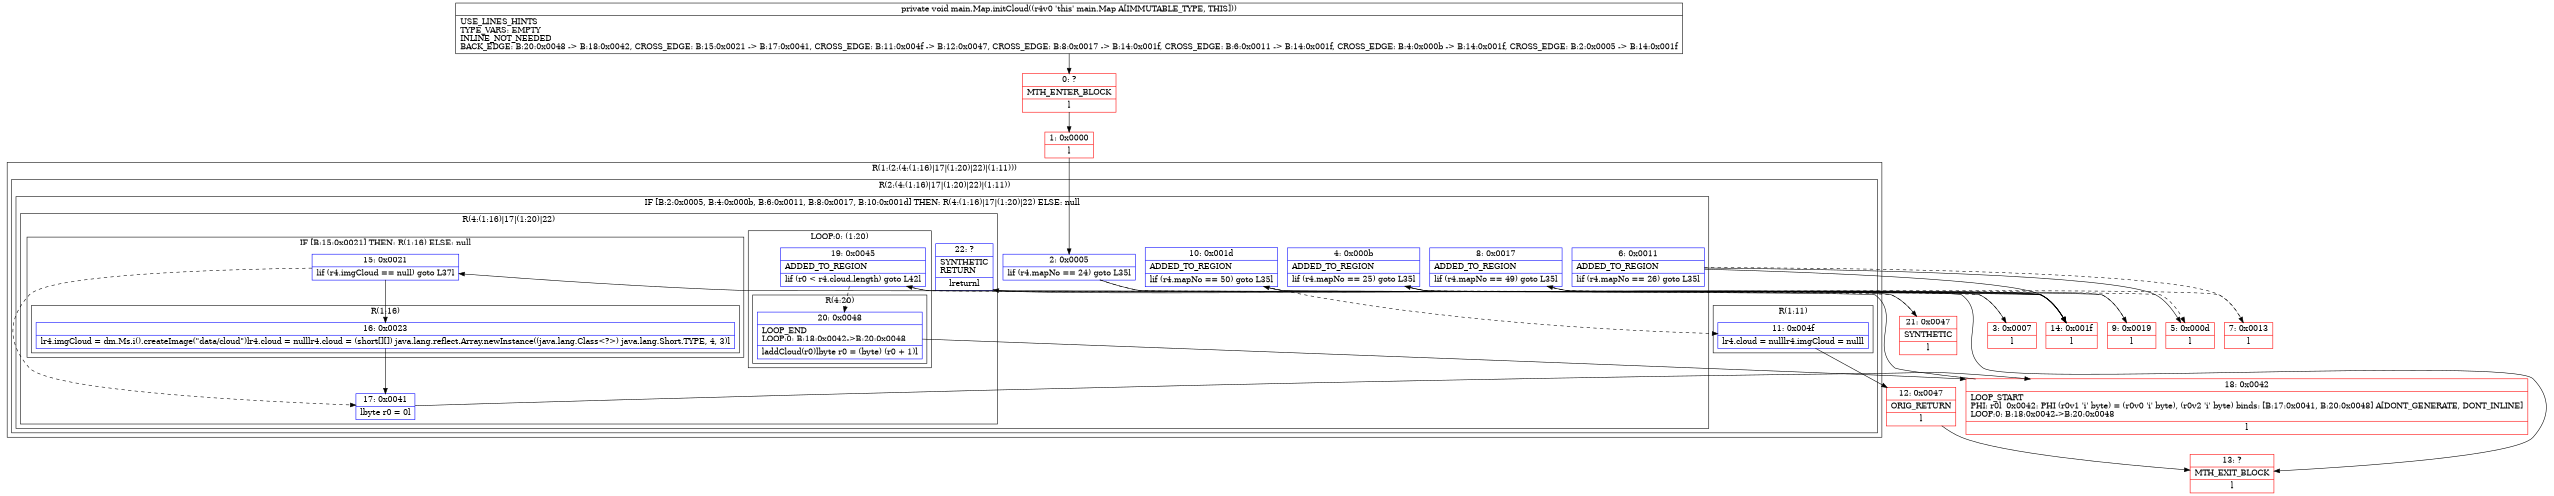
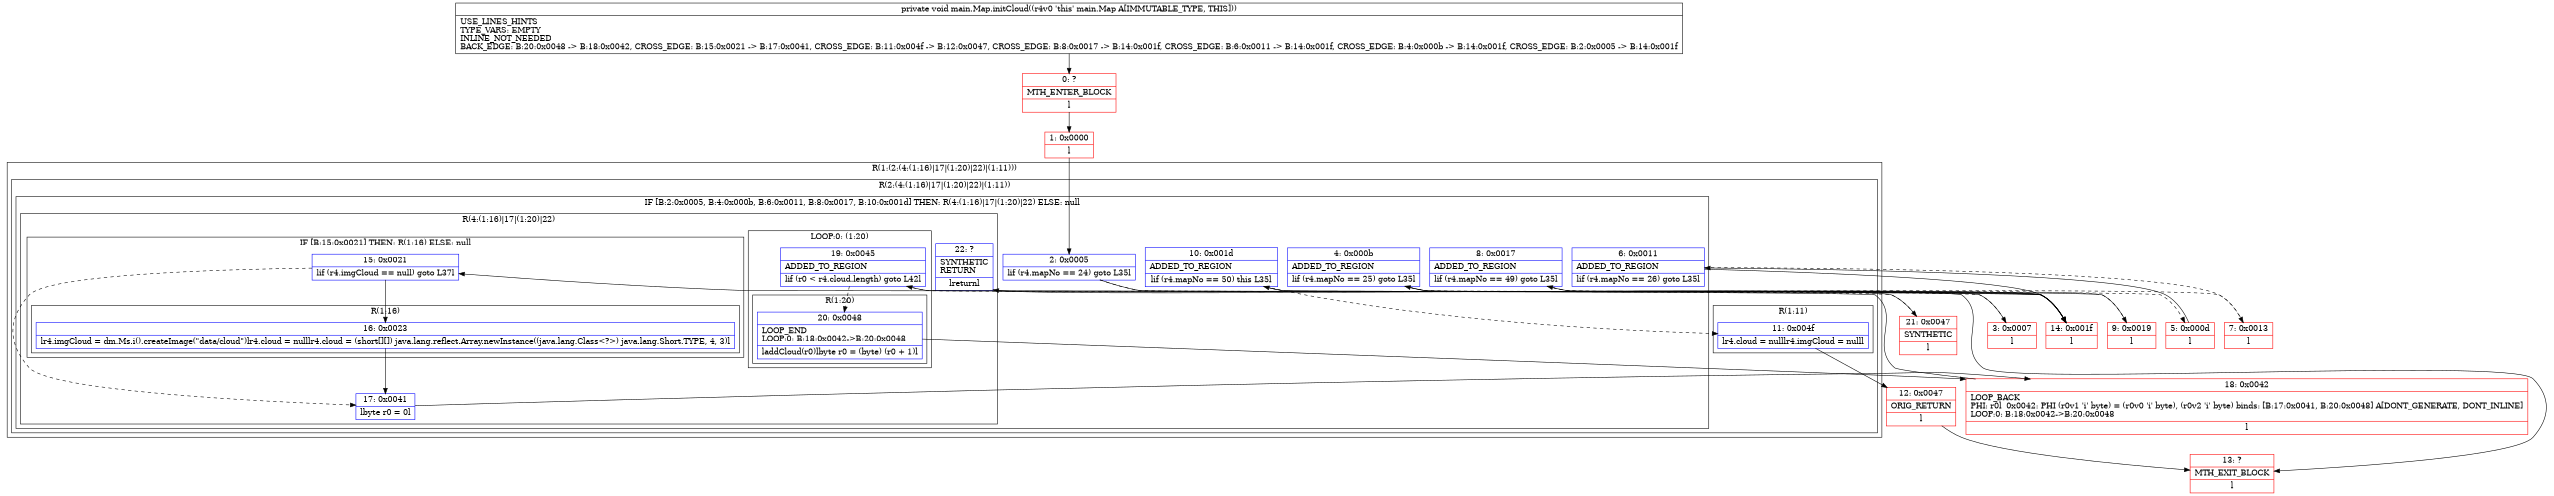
(2008, 276) -> (2056, 279)
(1211, 280) -> (1211, 280)
(840, 301) -> (840, 301)
(1997, 398) -> (1995, 398)
